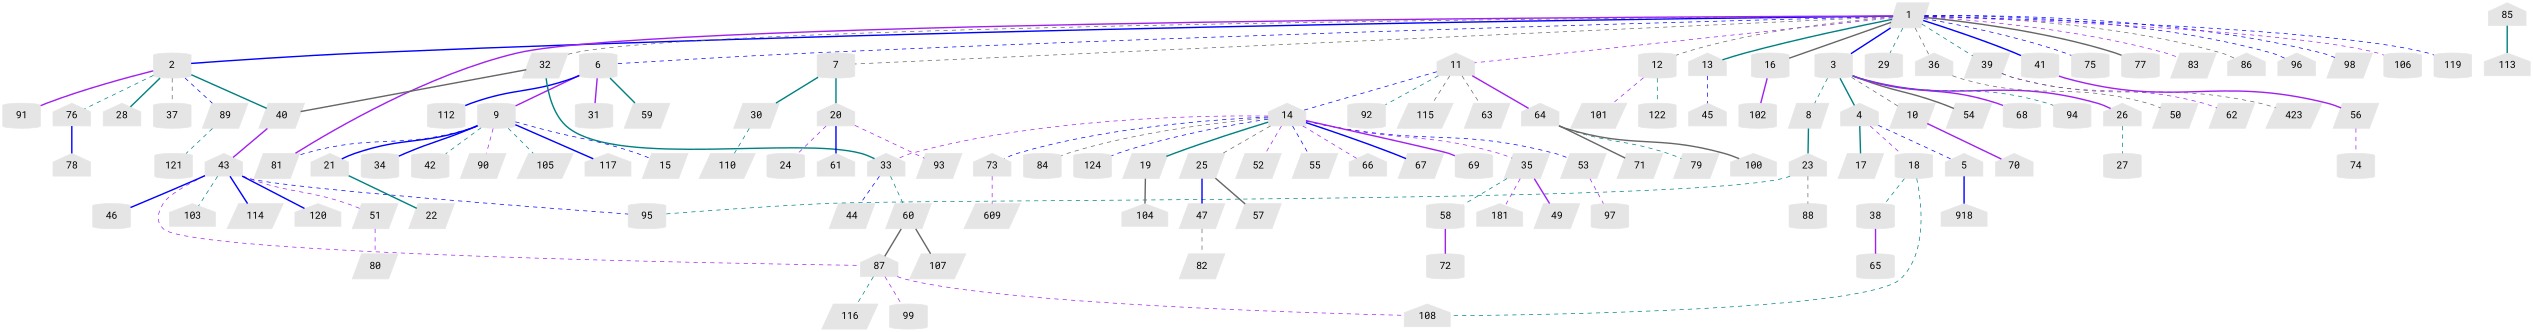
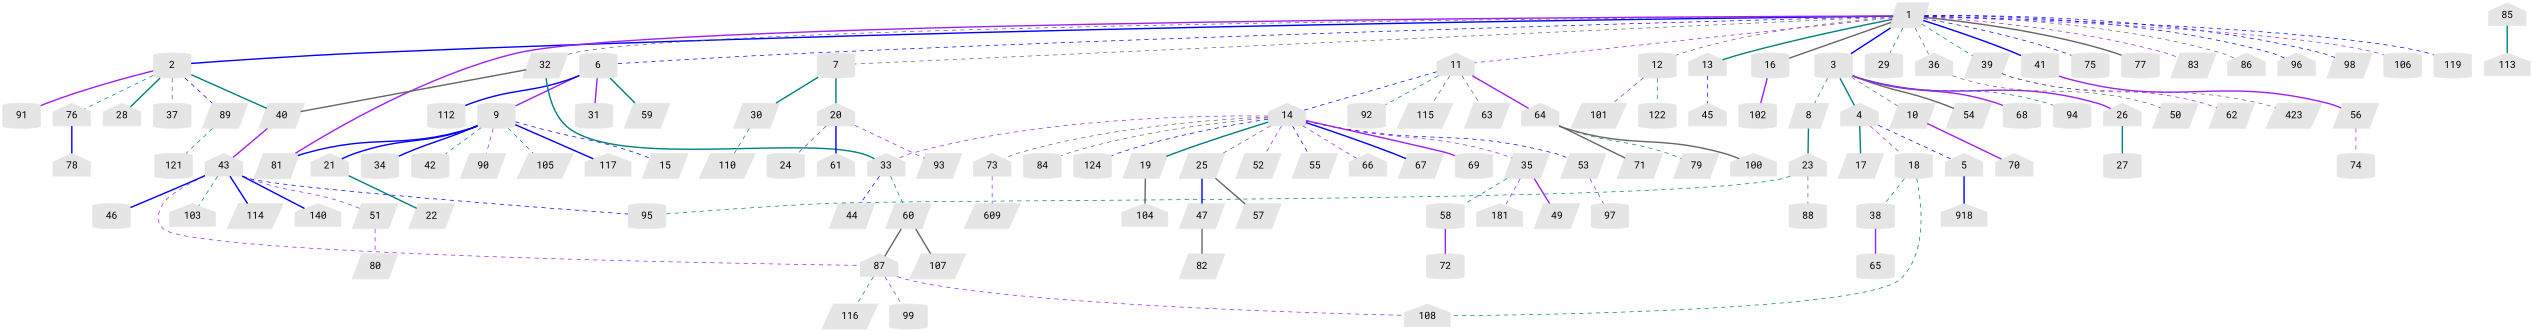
(1135, 129) -> (1135, 129)
(2122, 140) -> (2122, 140)
(379, 142) -> (379, 142)
(318, 216) -> (318, 216)
(1202, 241) -> (1202, 241)
